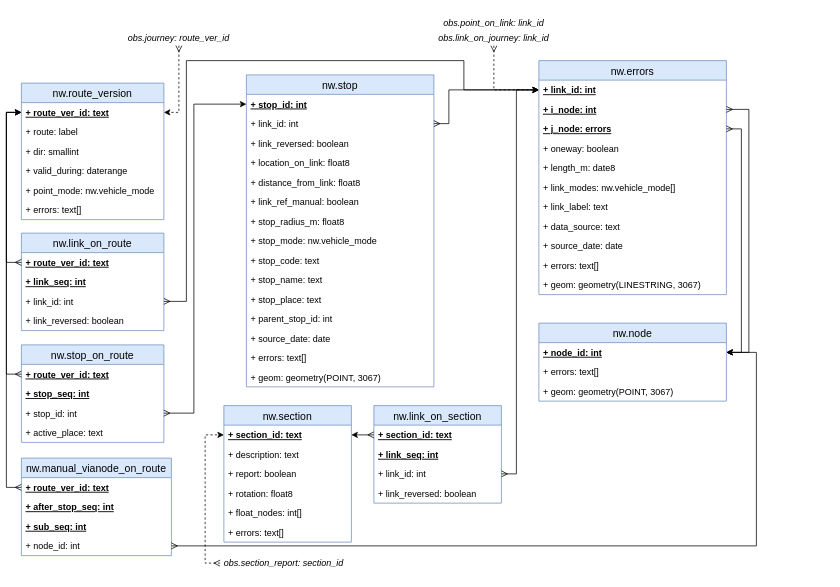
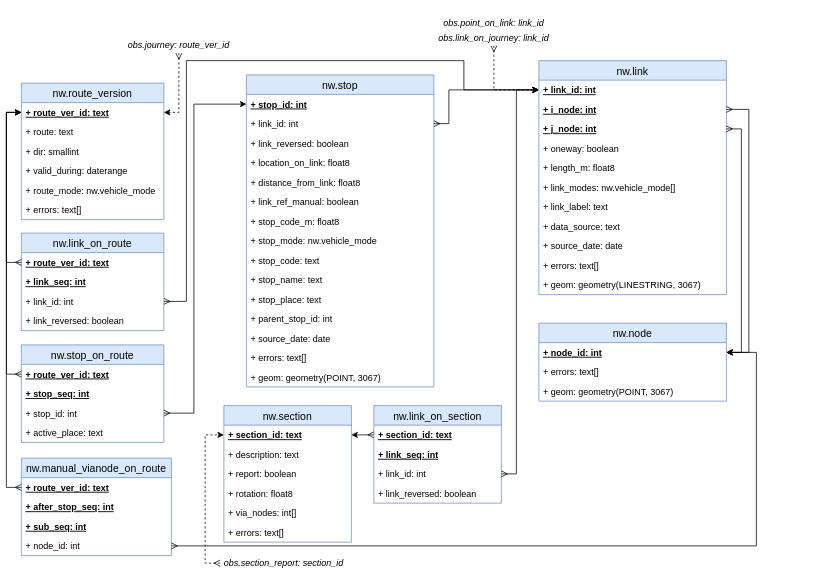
(179, 38) -> (179, 45)
(632, 71) -> (632, 71)
(580, 129) -> (571, 129)
(55, 132) -> (55, 132)
(581, 168) -> (583, 168)
(90, 191) -> (92, 191)
(303, 221) -> (299, 221)
(273, 513) -> (268, 513)
